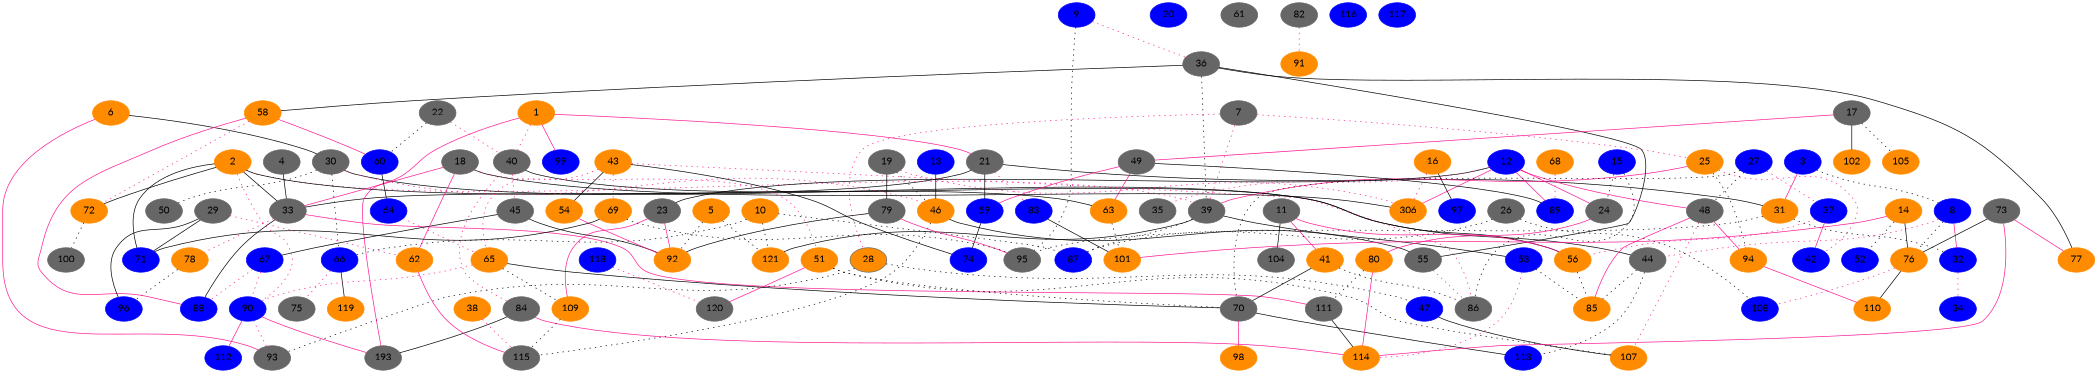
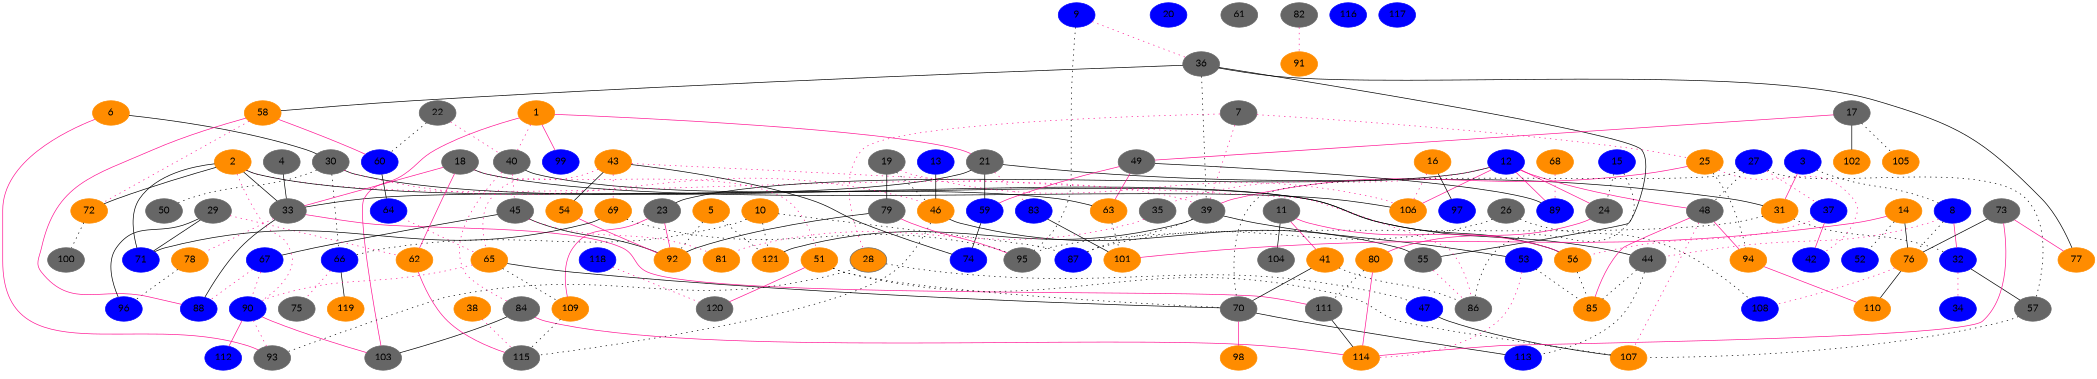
(1408, 211) -> (1408, 211)
none -> (721, 260)
none -> (2033, 309)
(383, 358) -> (383, 358)
